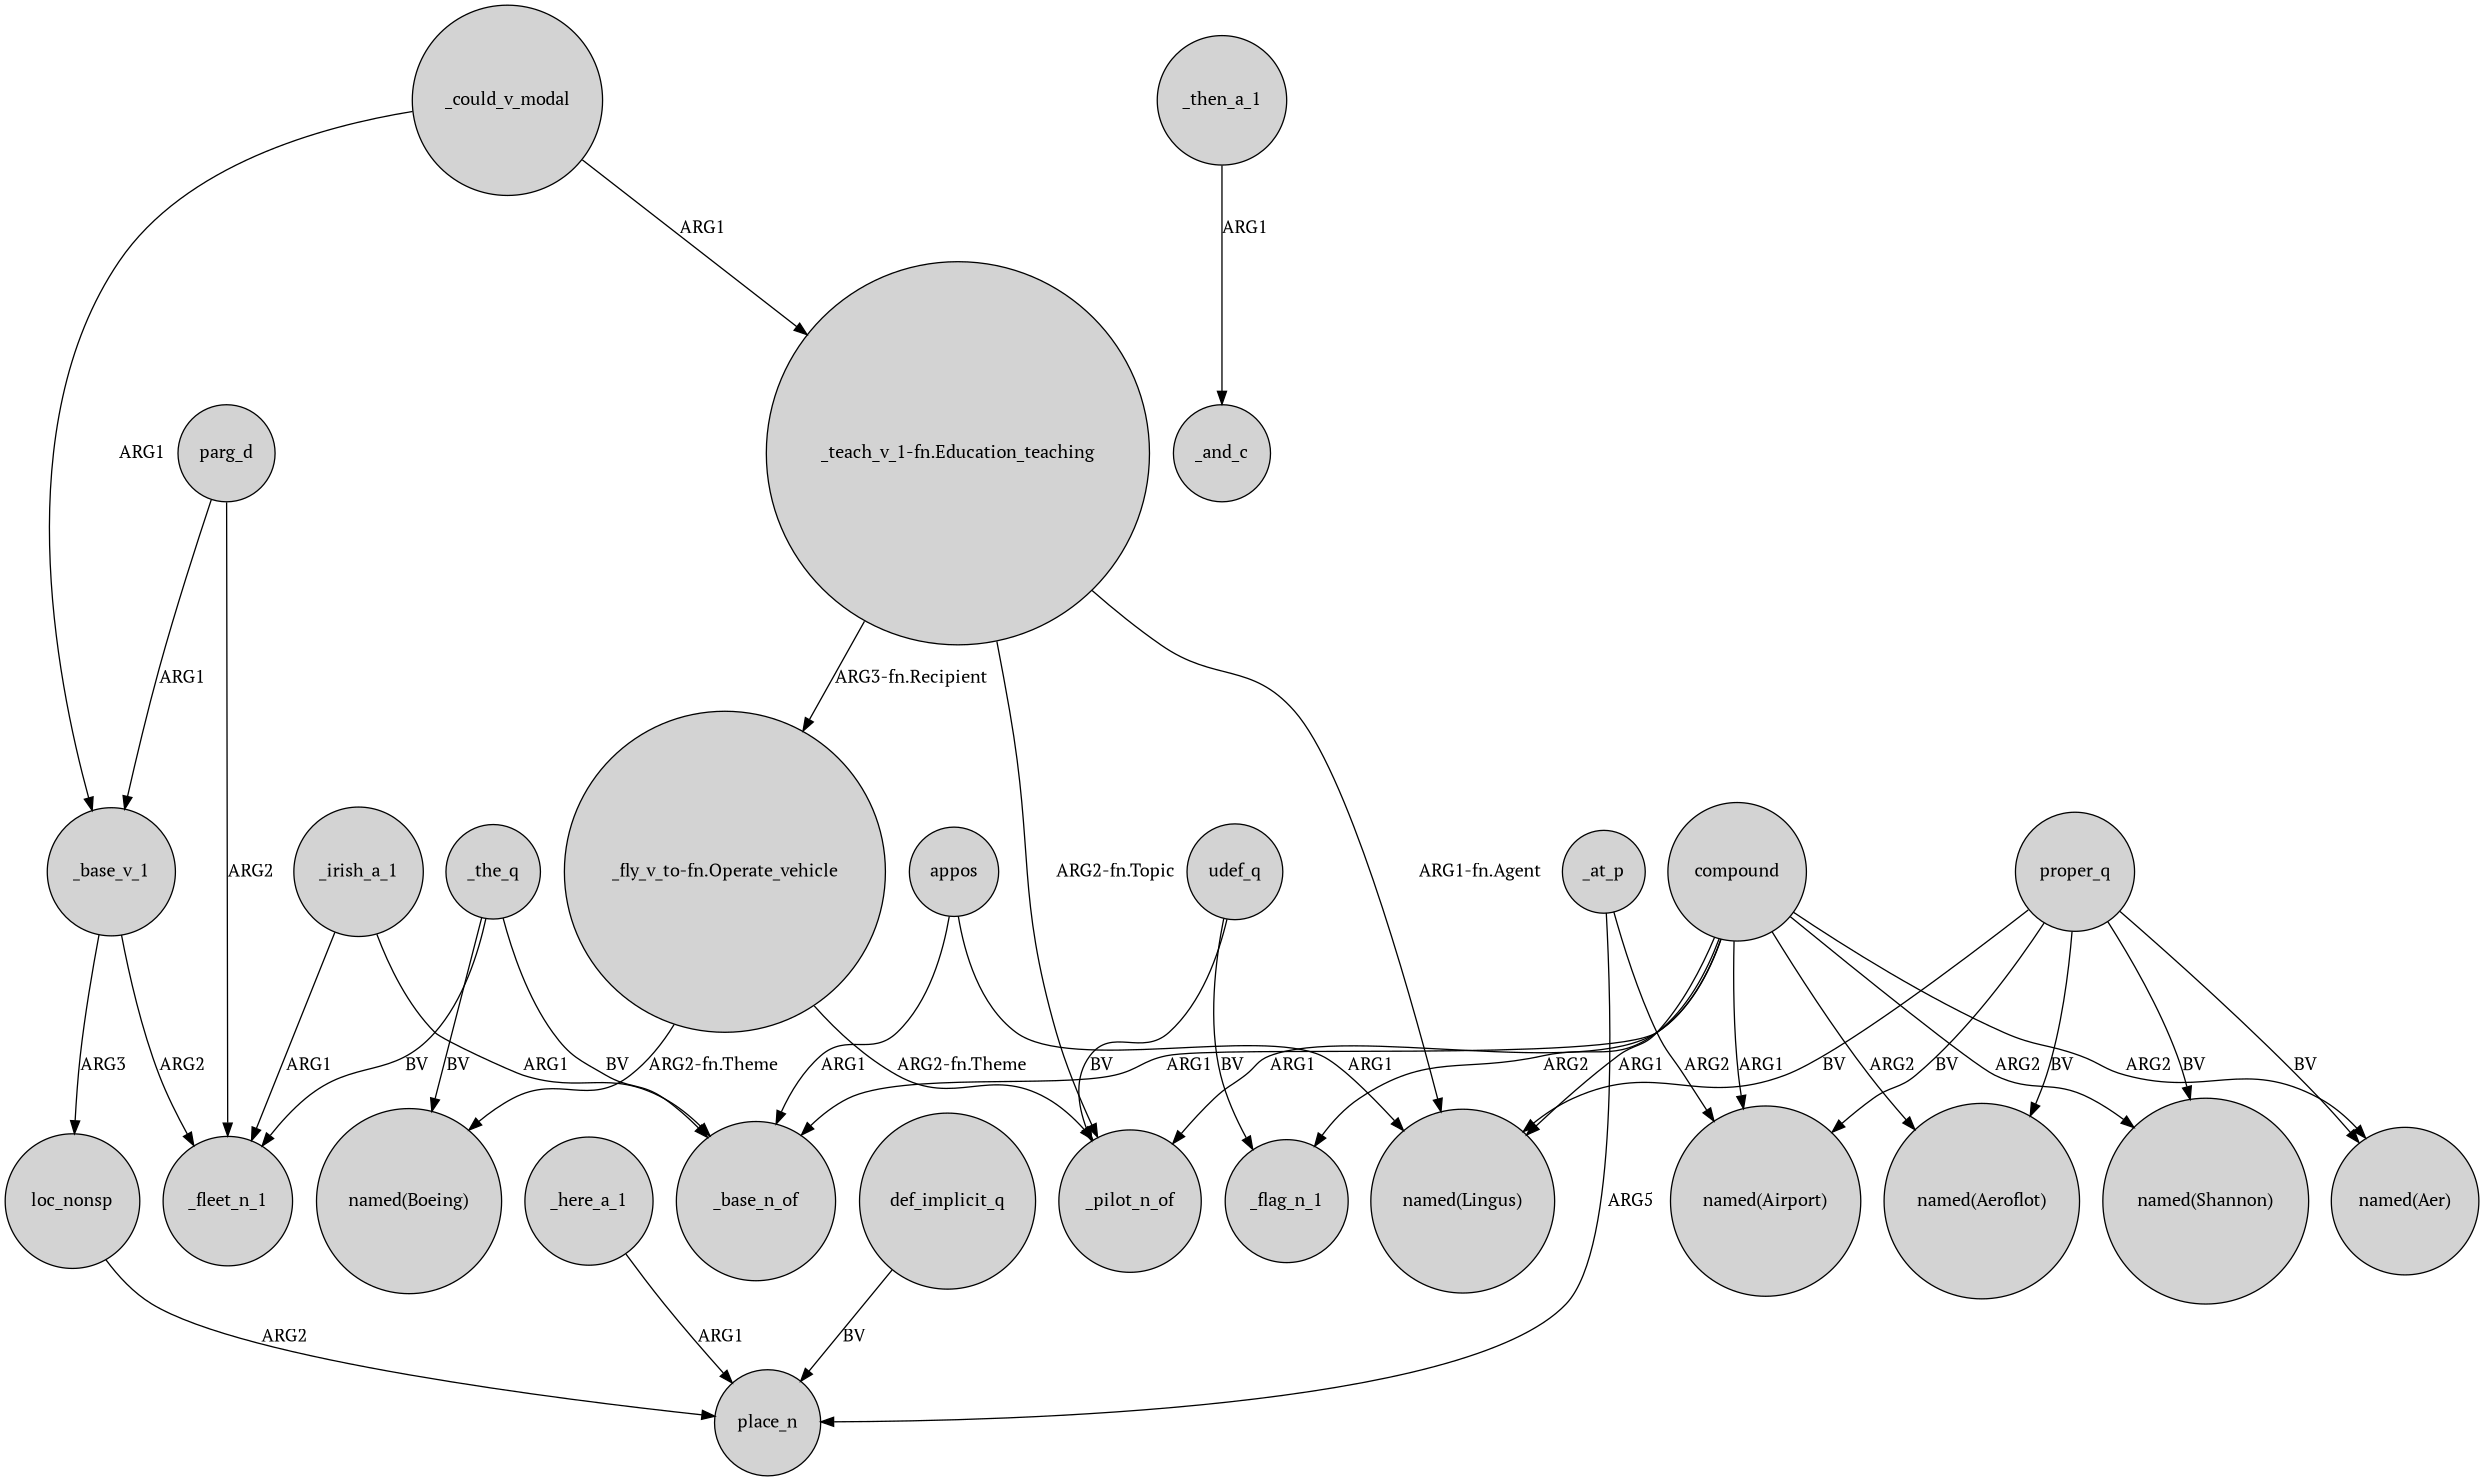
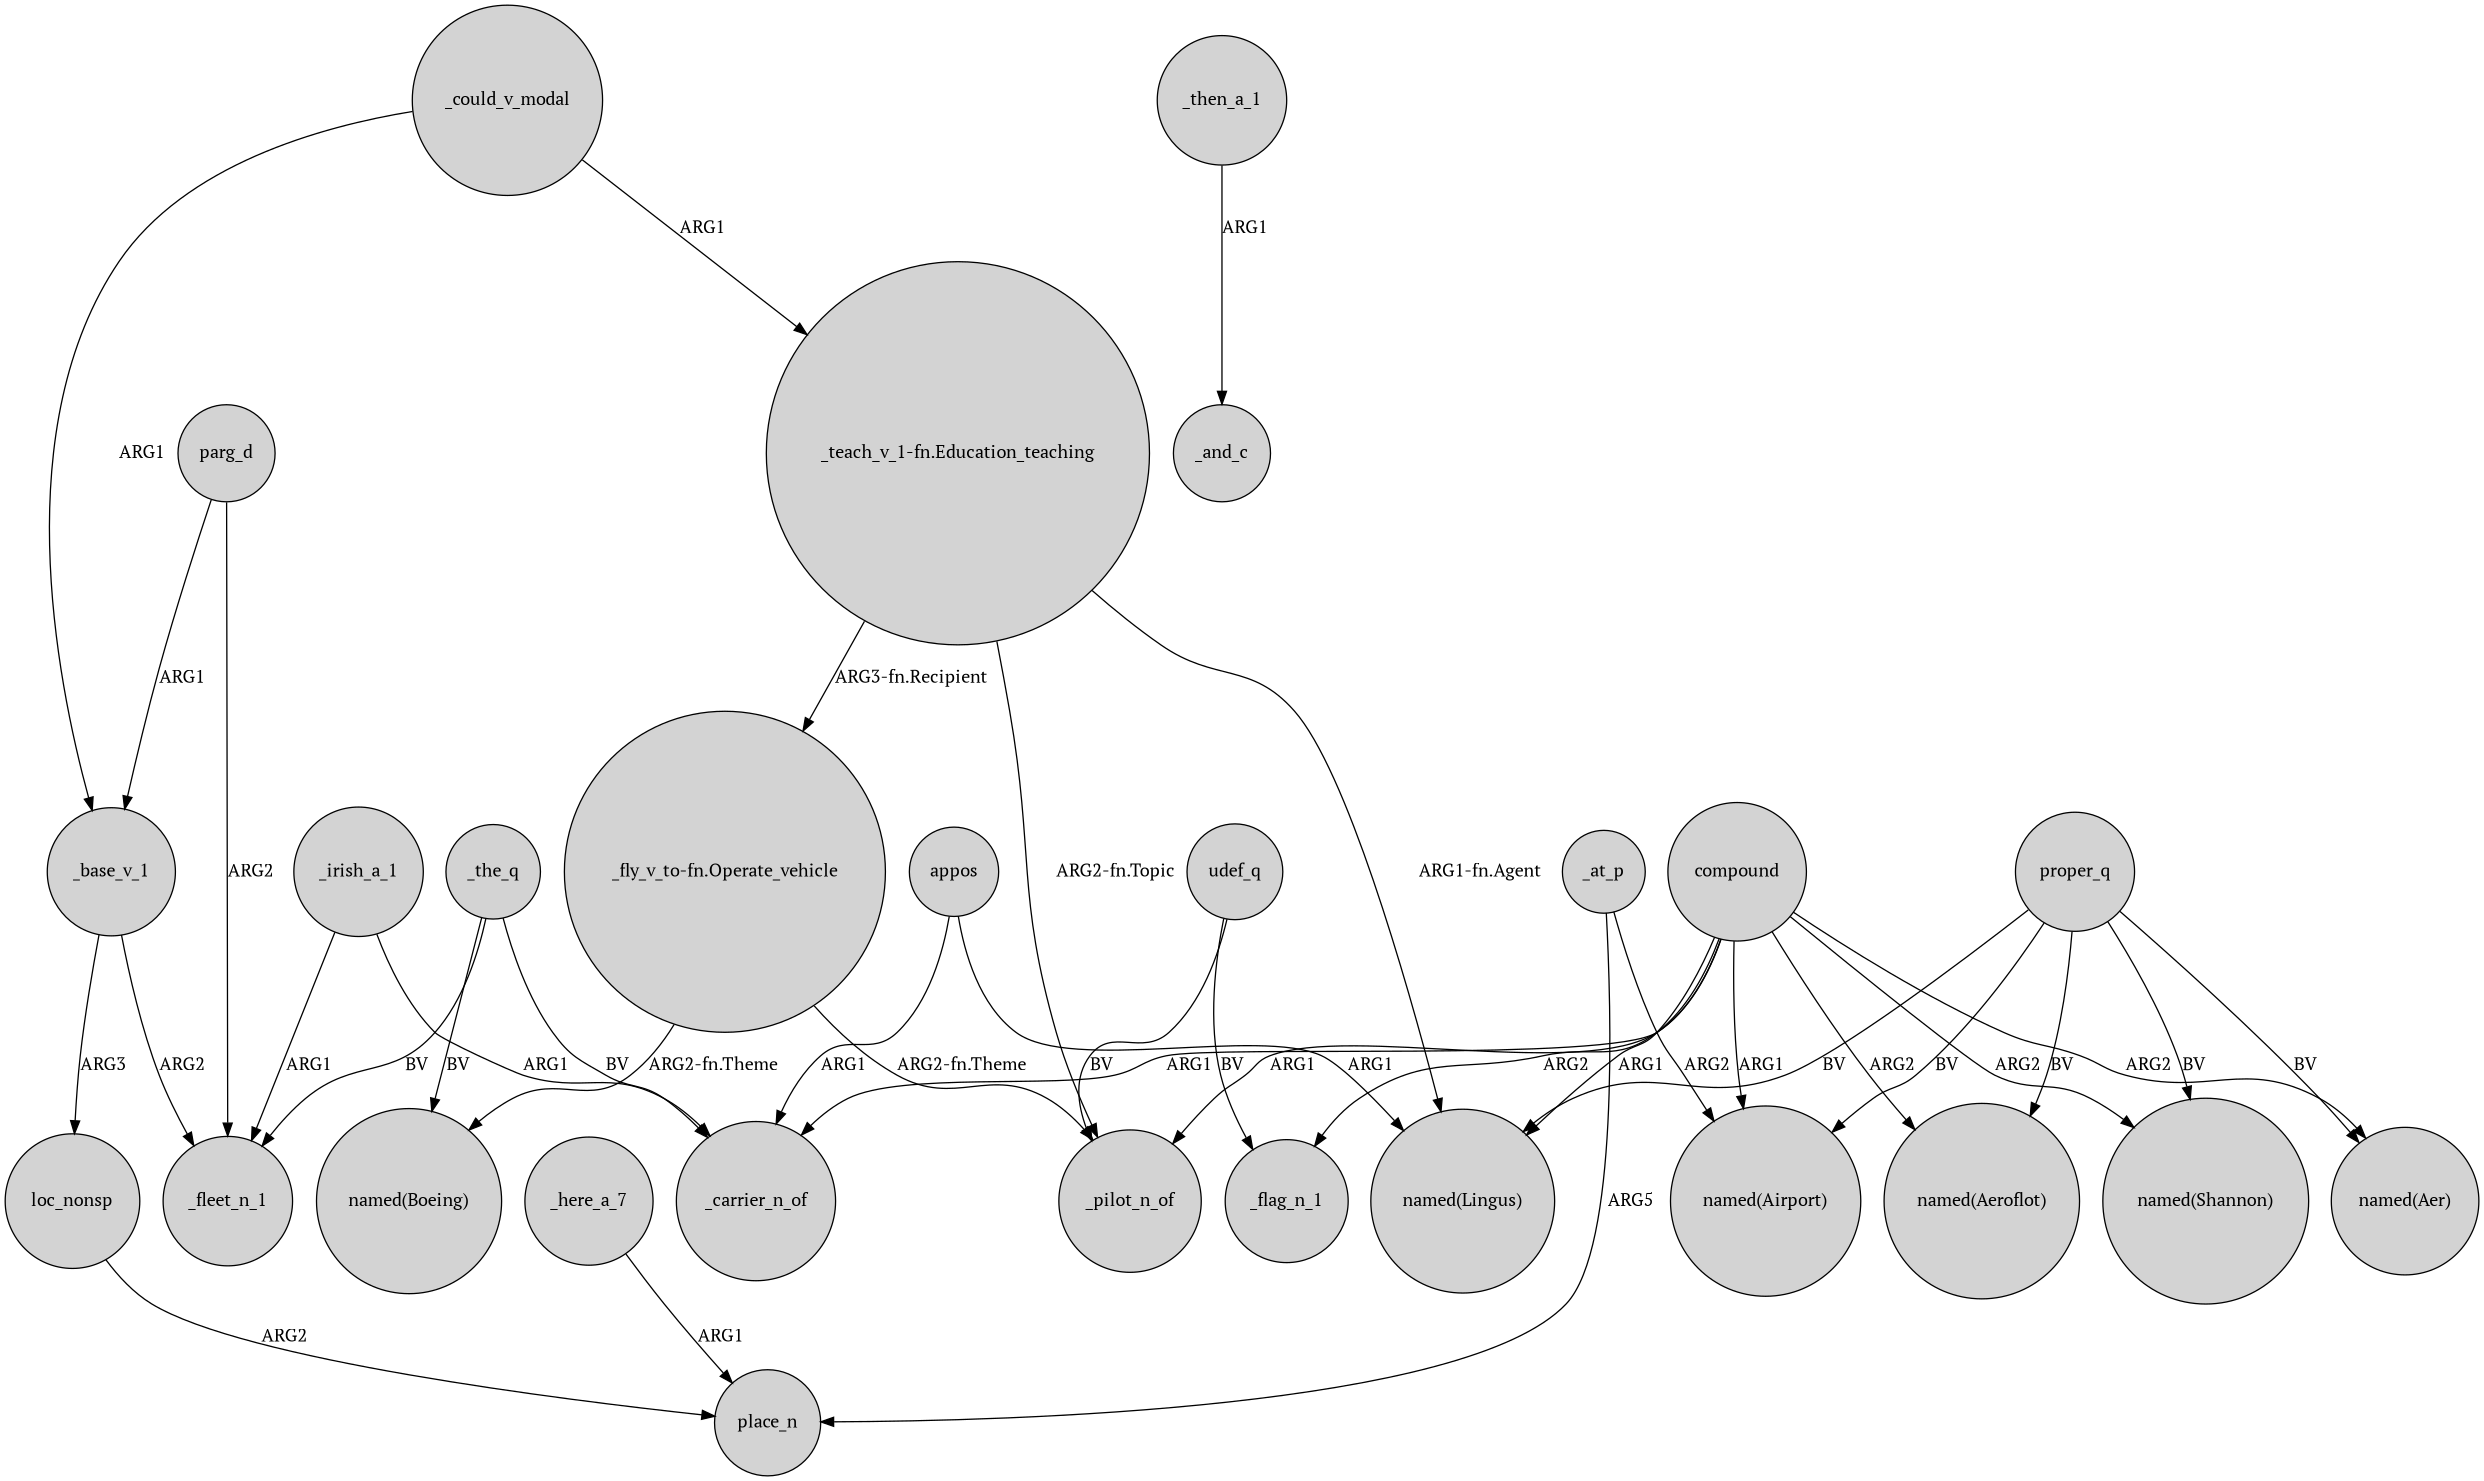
(589, 1201) -> (589, 1201)
(756, 1201) -> (756, 1201)
(948, 1201) -> none
